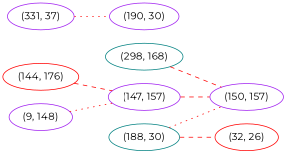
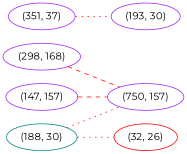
(41, 16) -> (42, 16)
(144, 16) -> (146, 16)
(144, 57) -> (42, 57)
(41, 77) -> none
(247, 97) -> (146, 97)
(41, 117) -> none
(197, 137) -> (96, 137)
